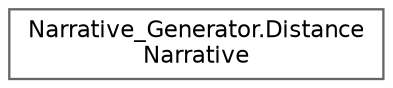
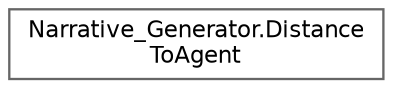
(196, 44) -> (196, 44)
